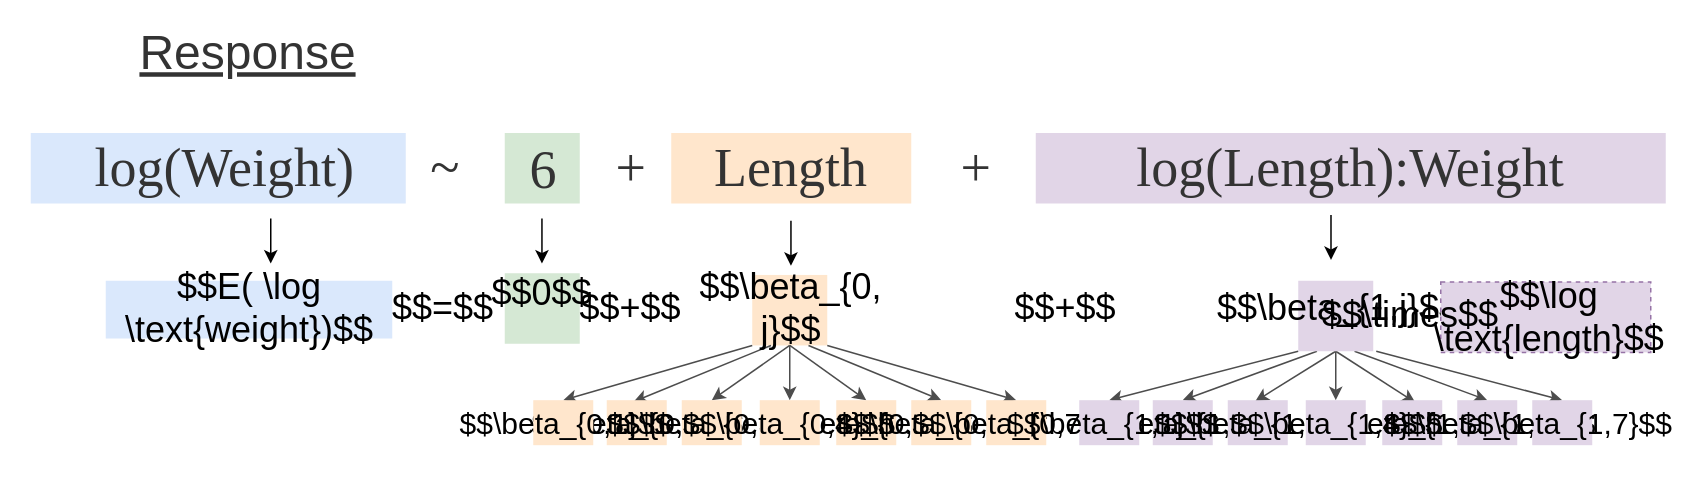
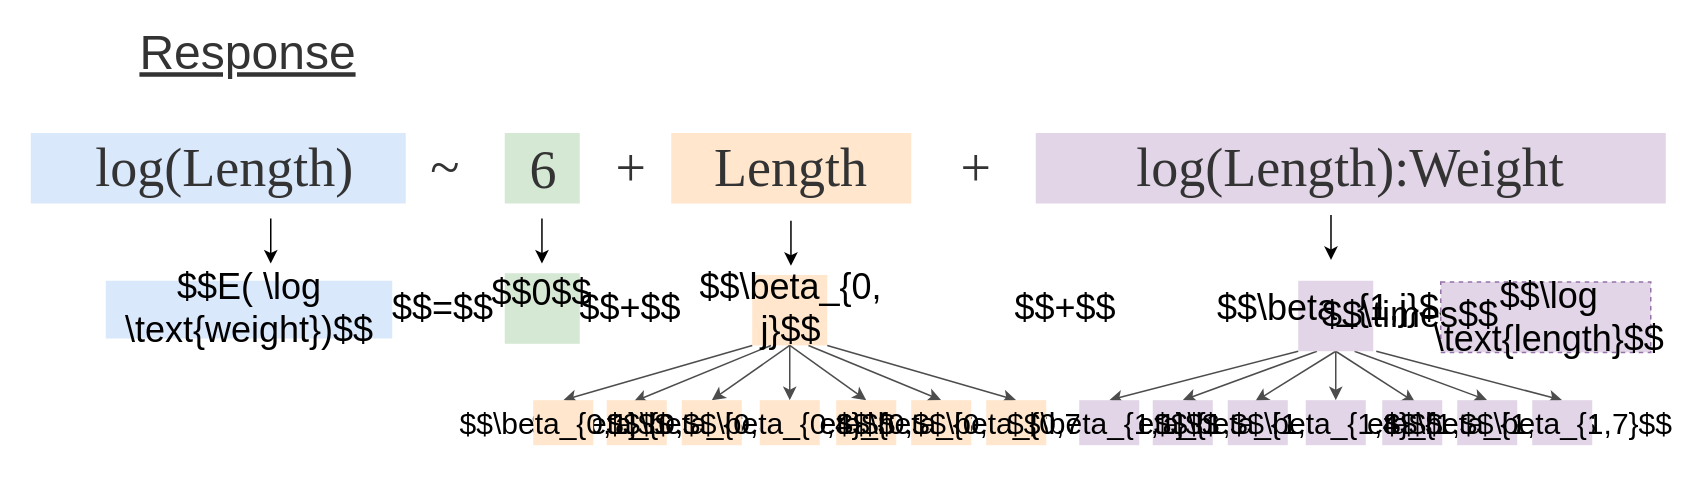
(225, 169) -> (225, 169)
